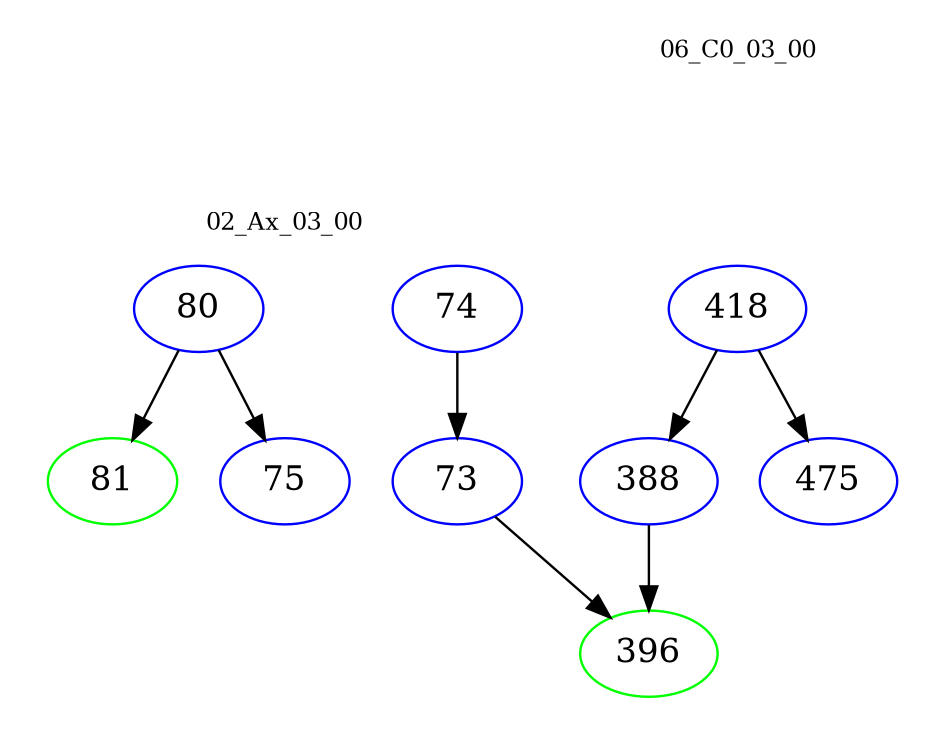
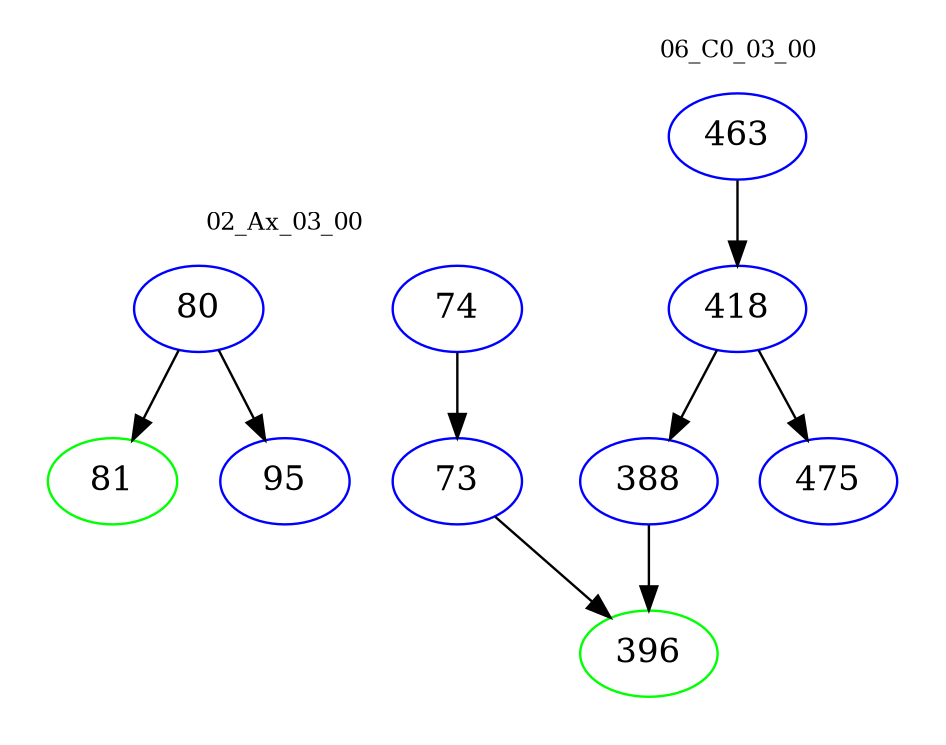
none -> (737, 136)
(285, 481) -> (285, 481)
